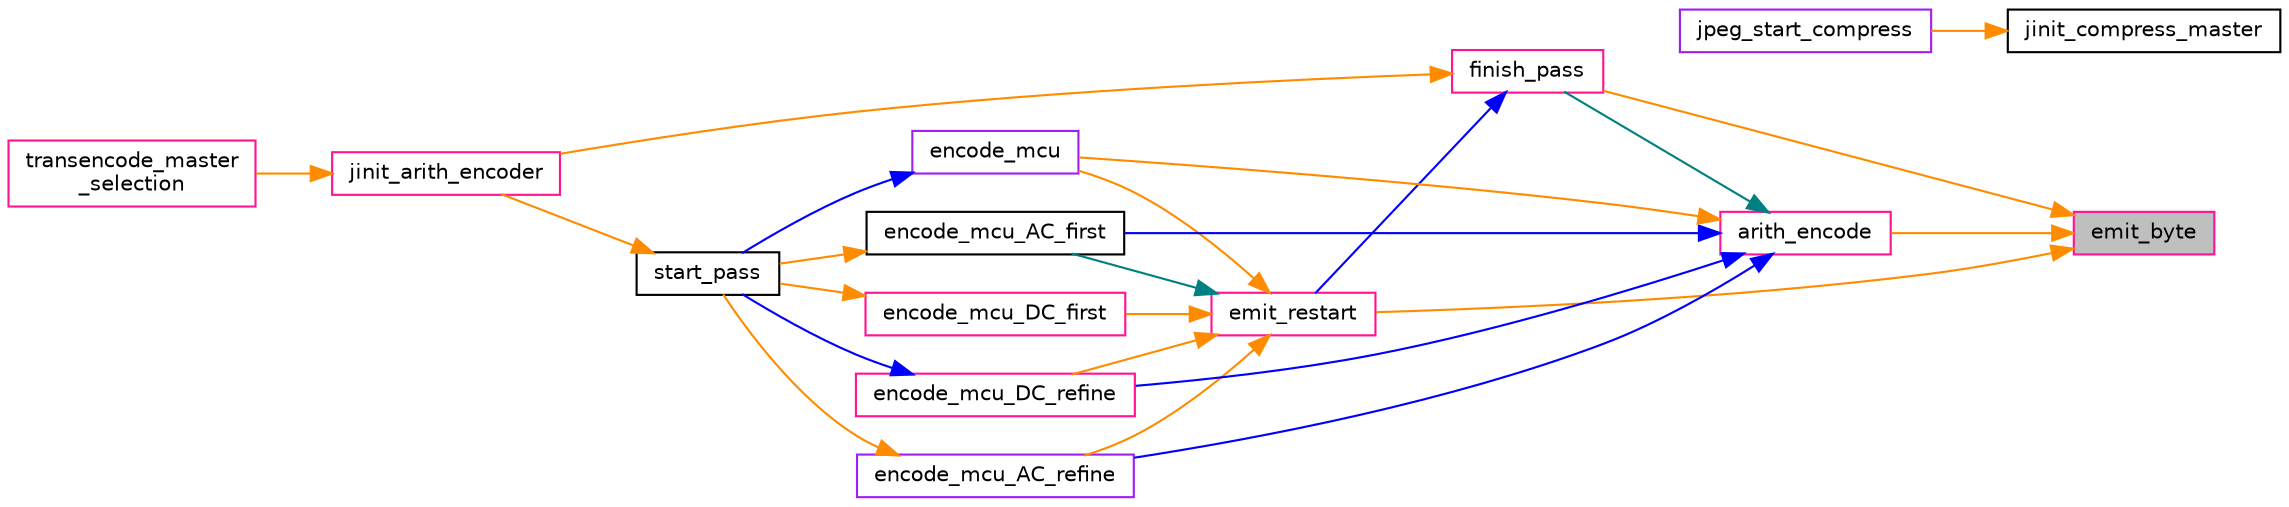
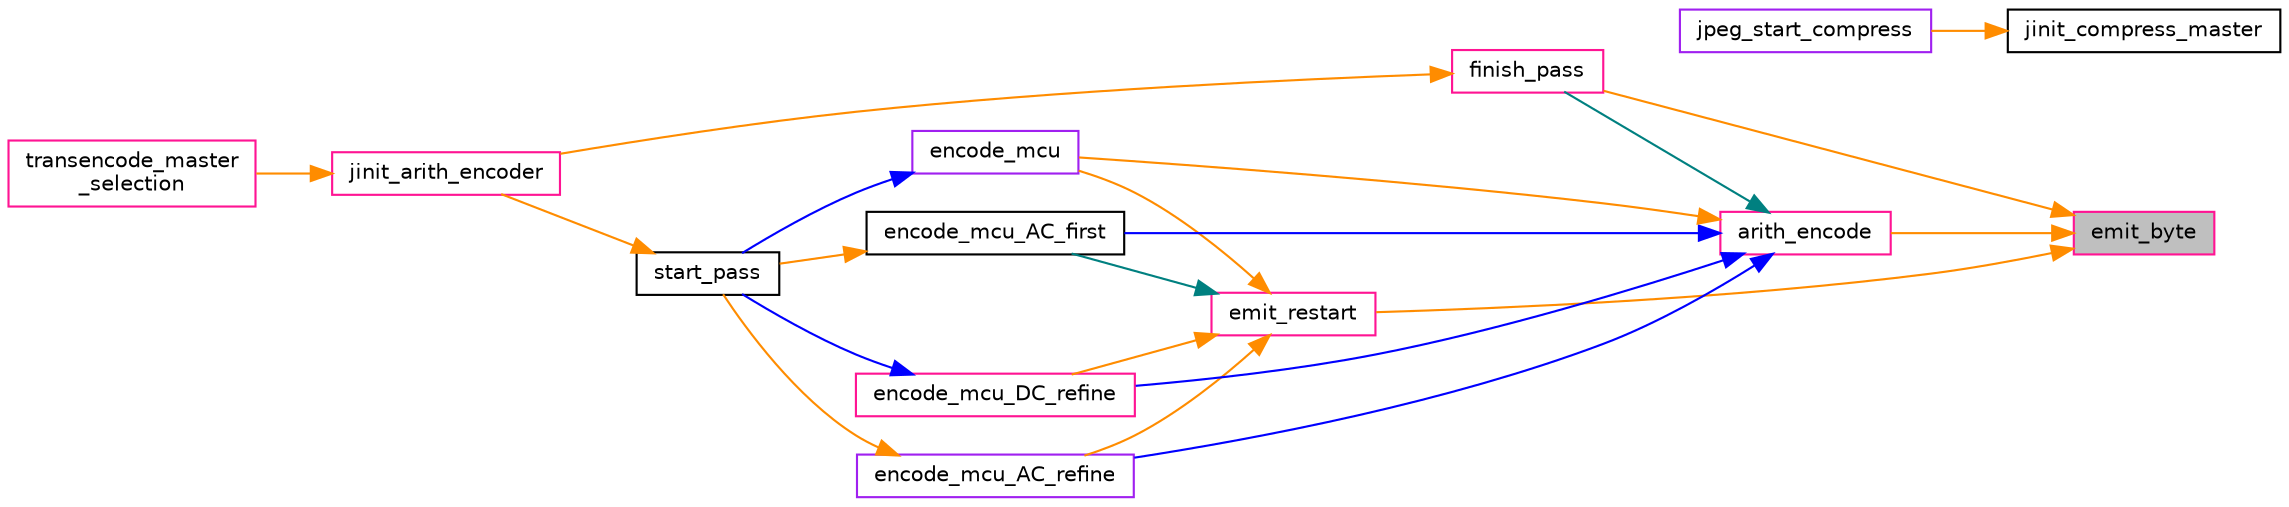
(1403, 201) -> none
(995, 314) -> none
